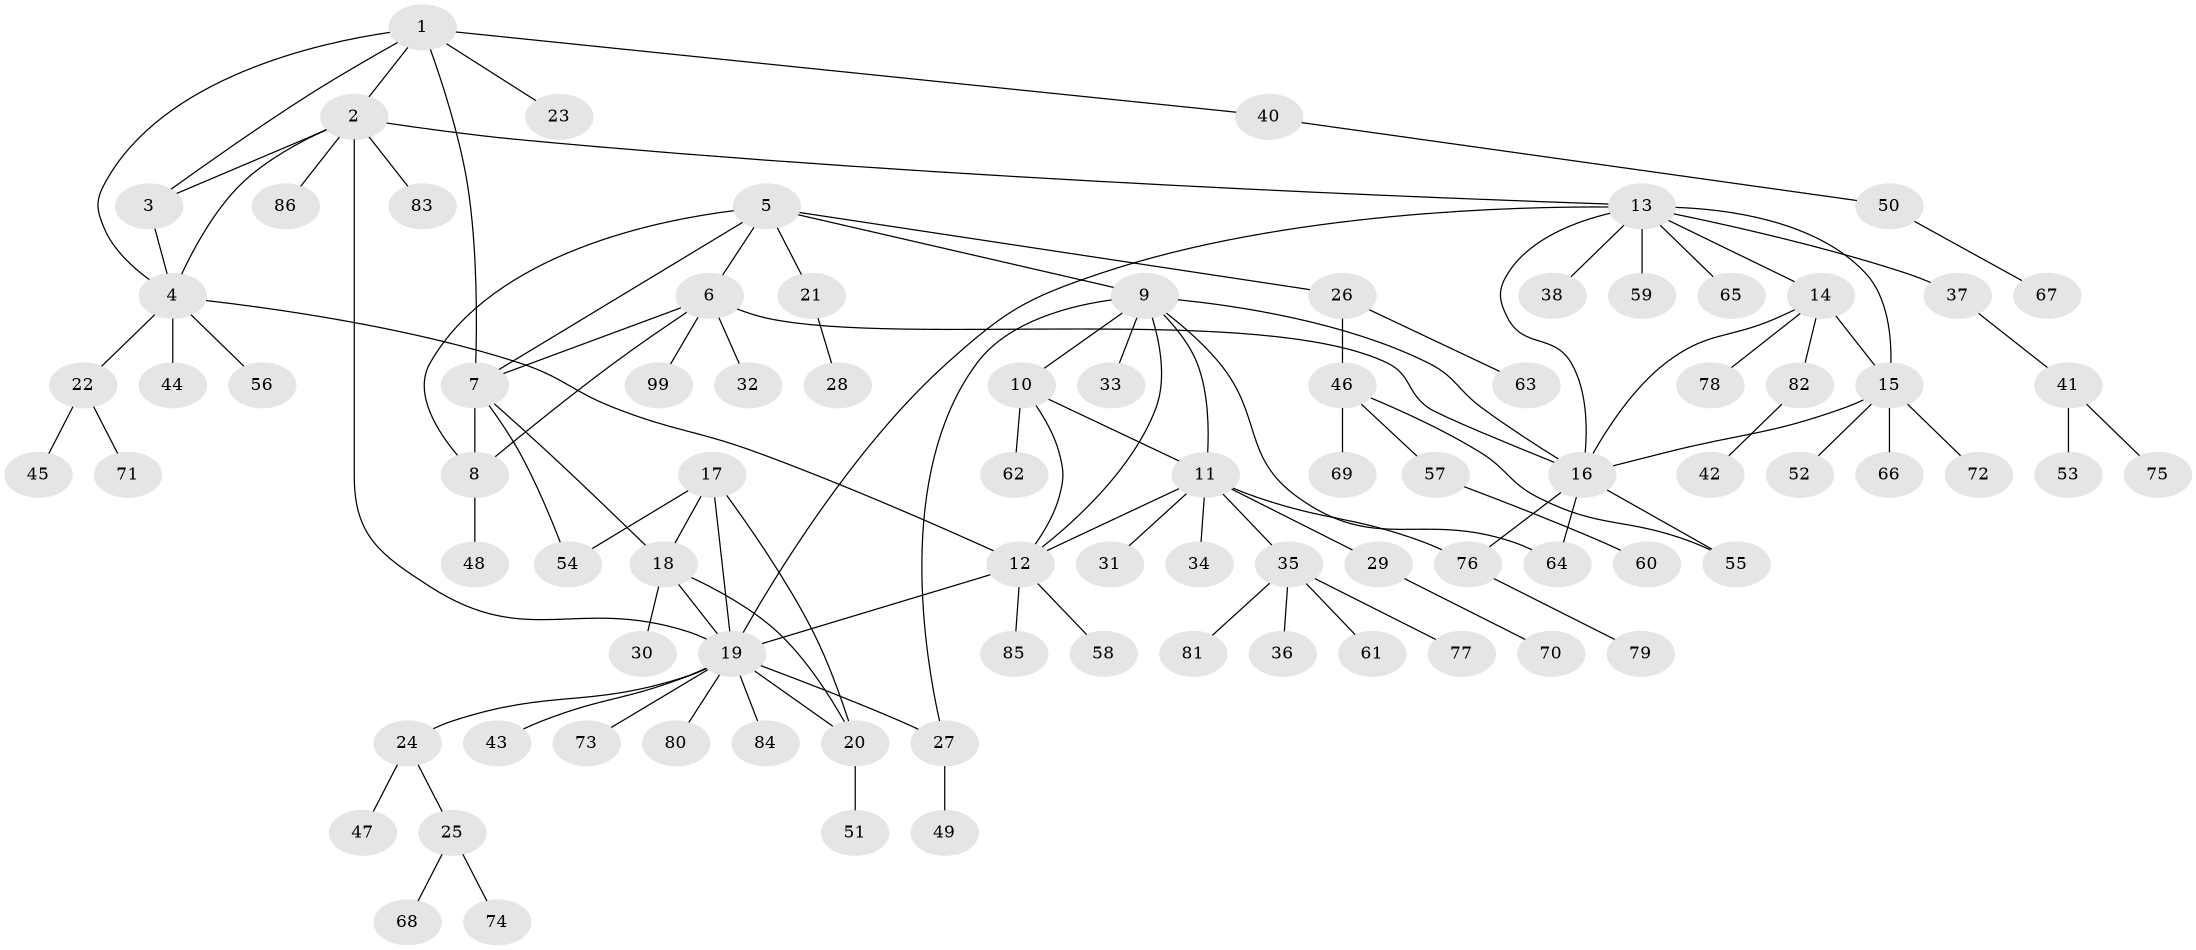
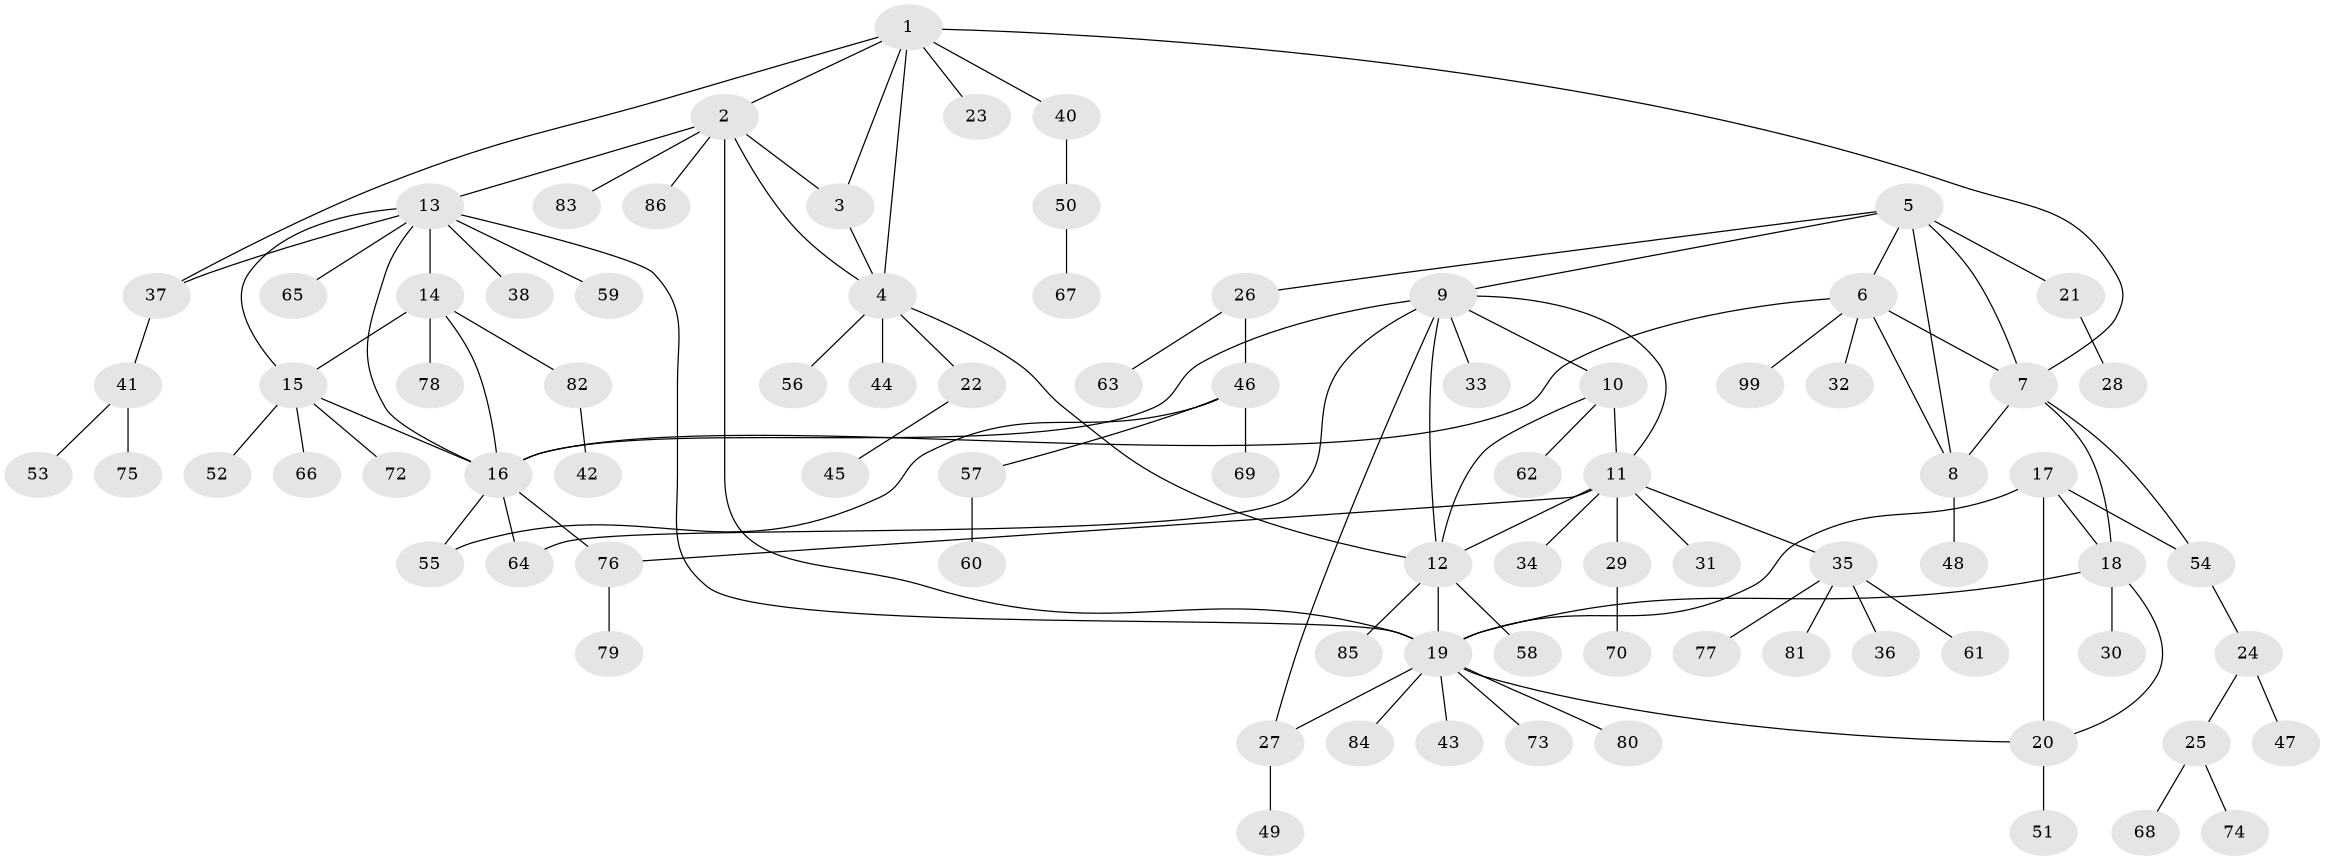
none -> (522, 138)
(128, 475) -> none
(570, 699) -> (2225, 609)
